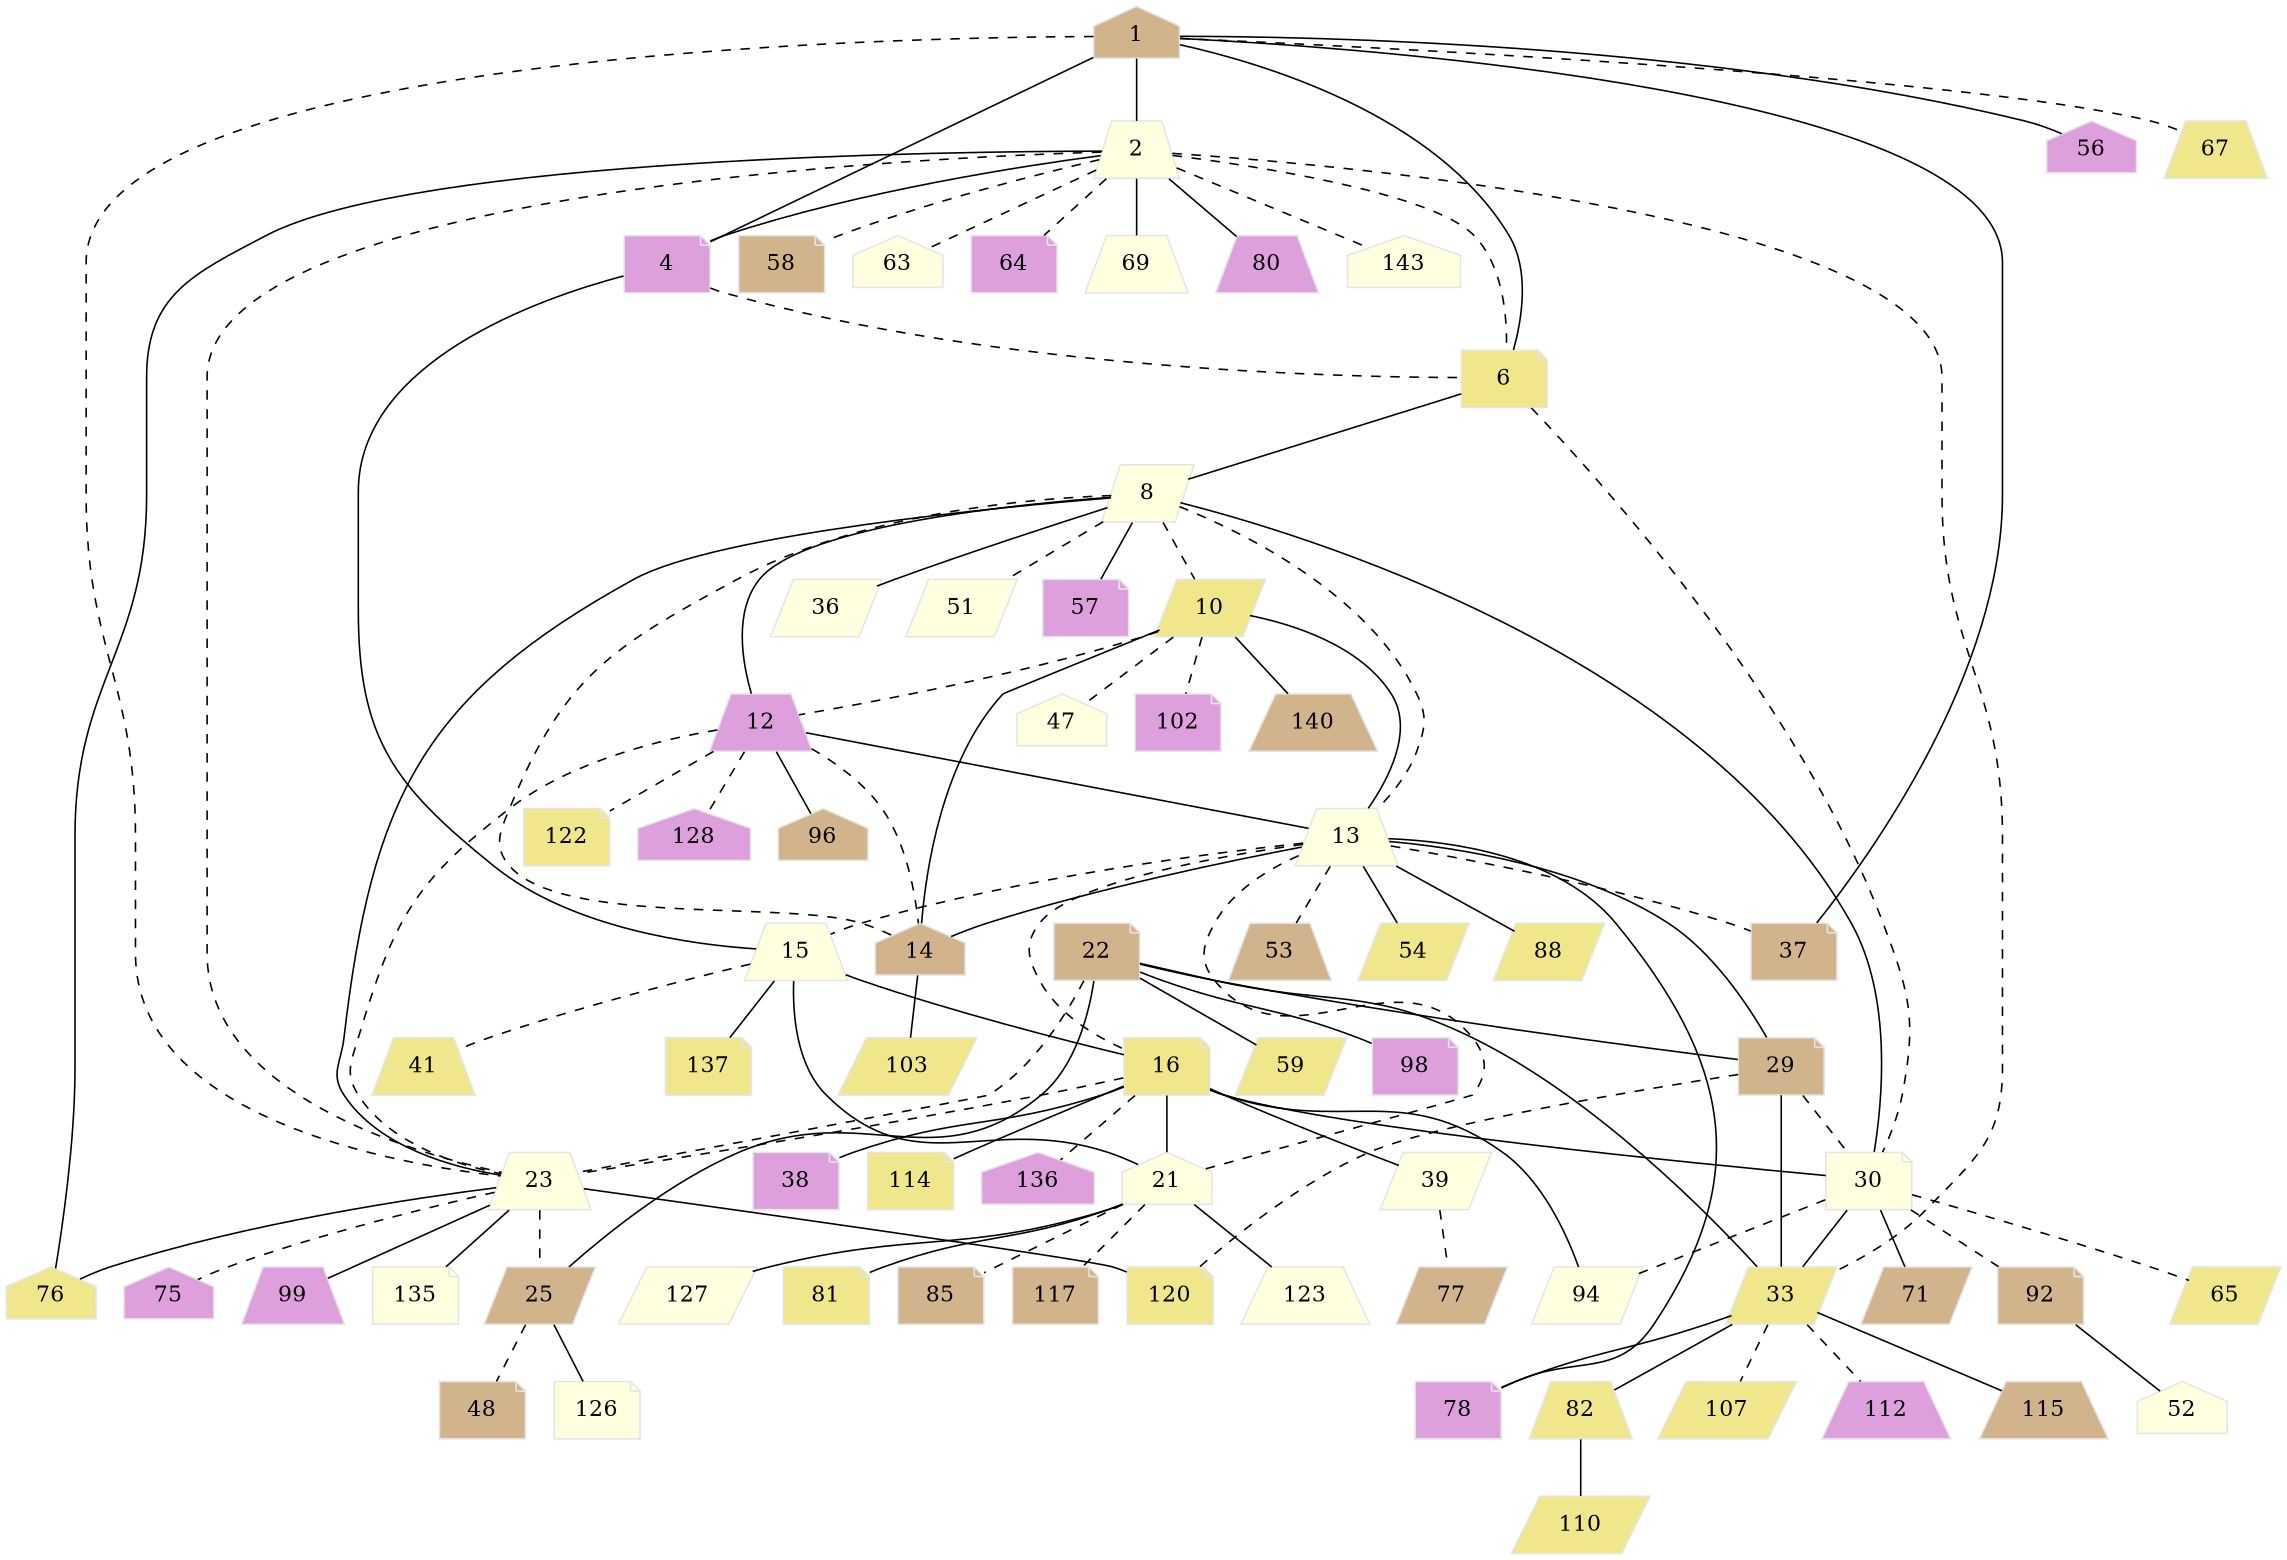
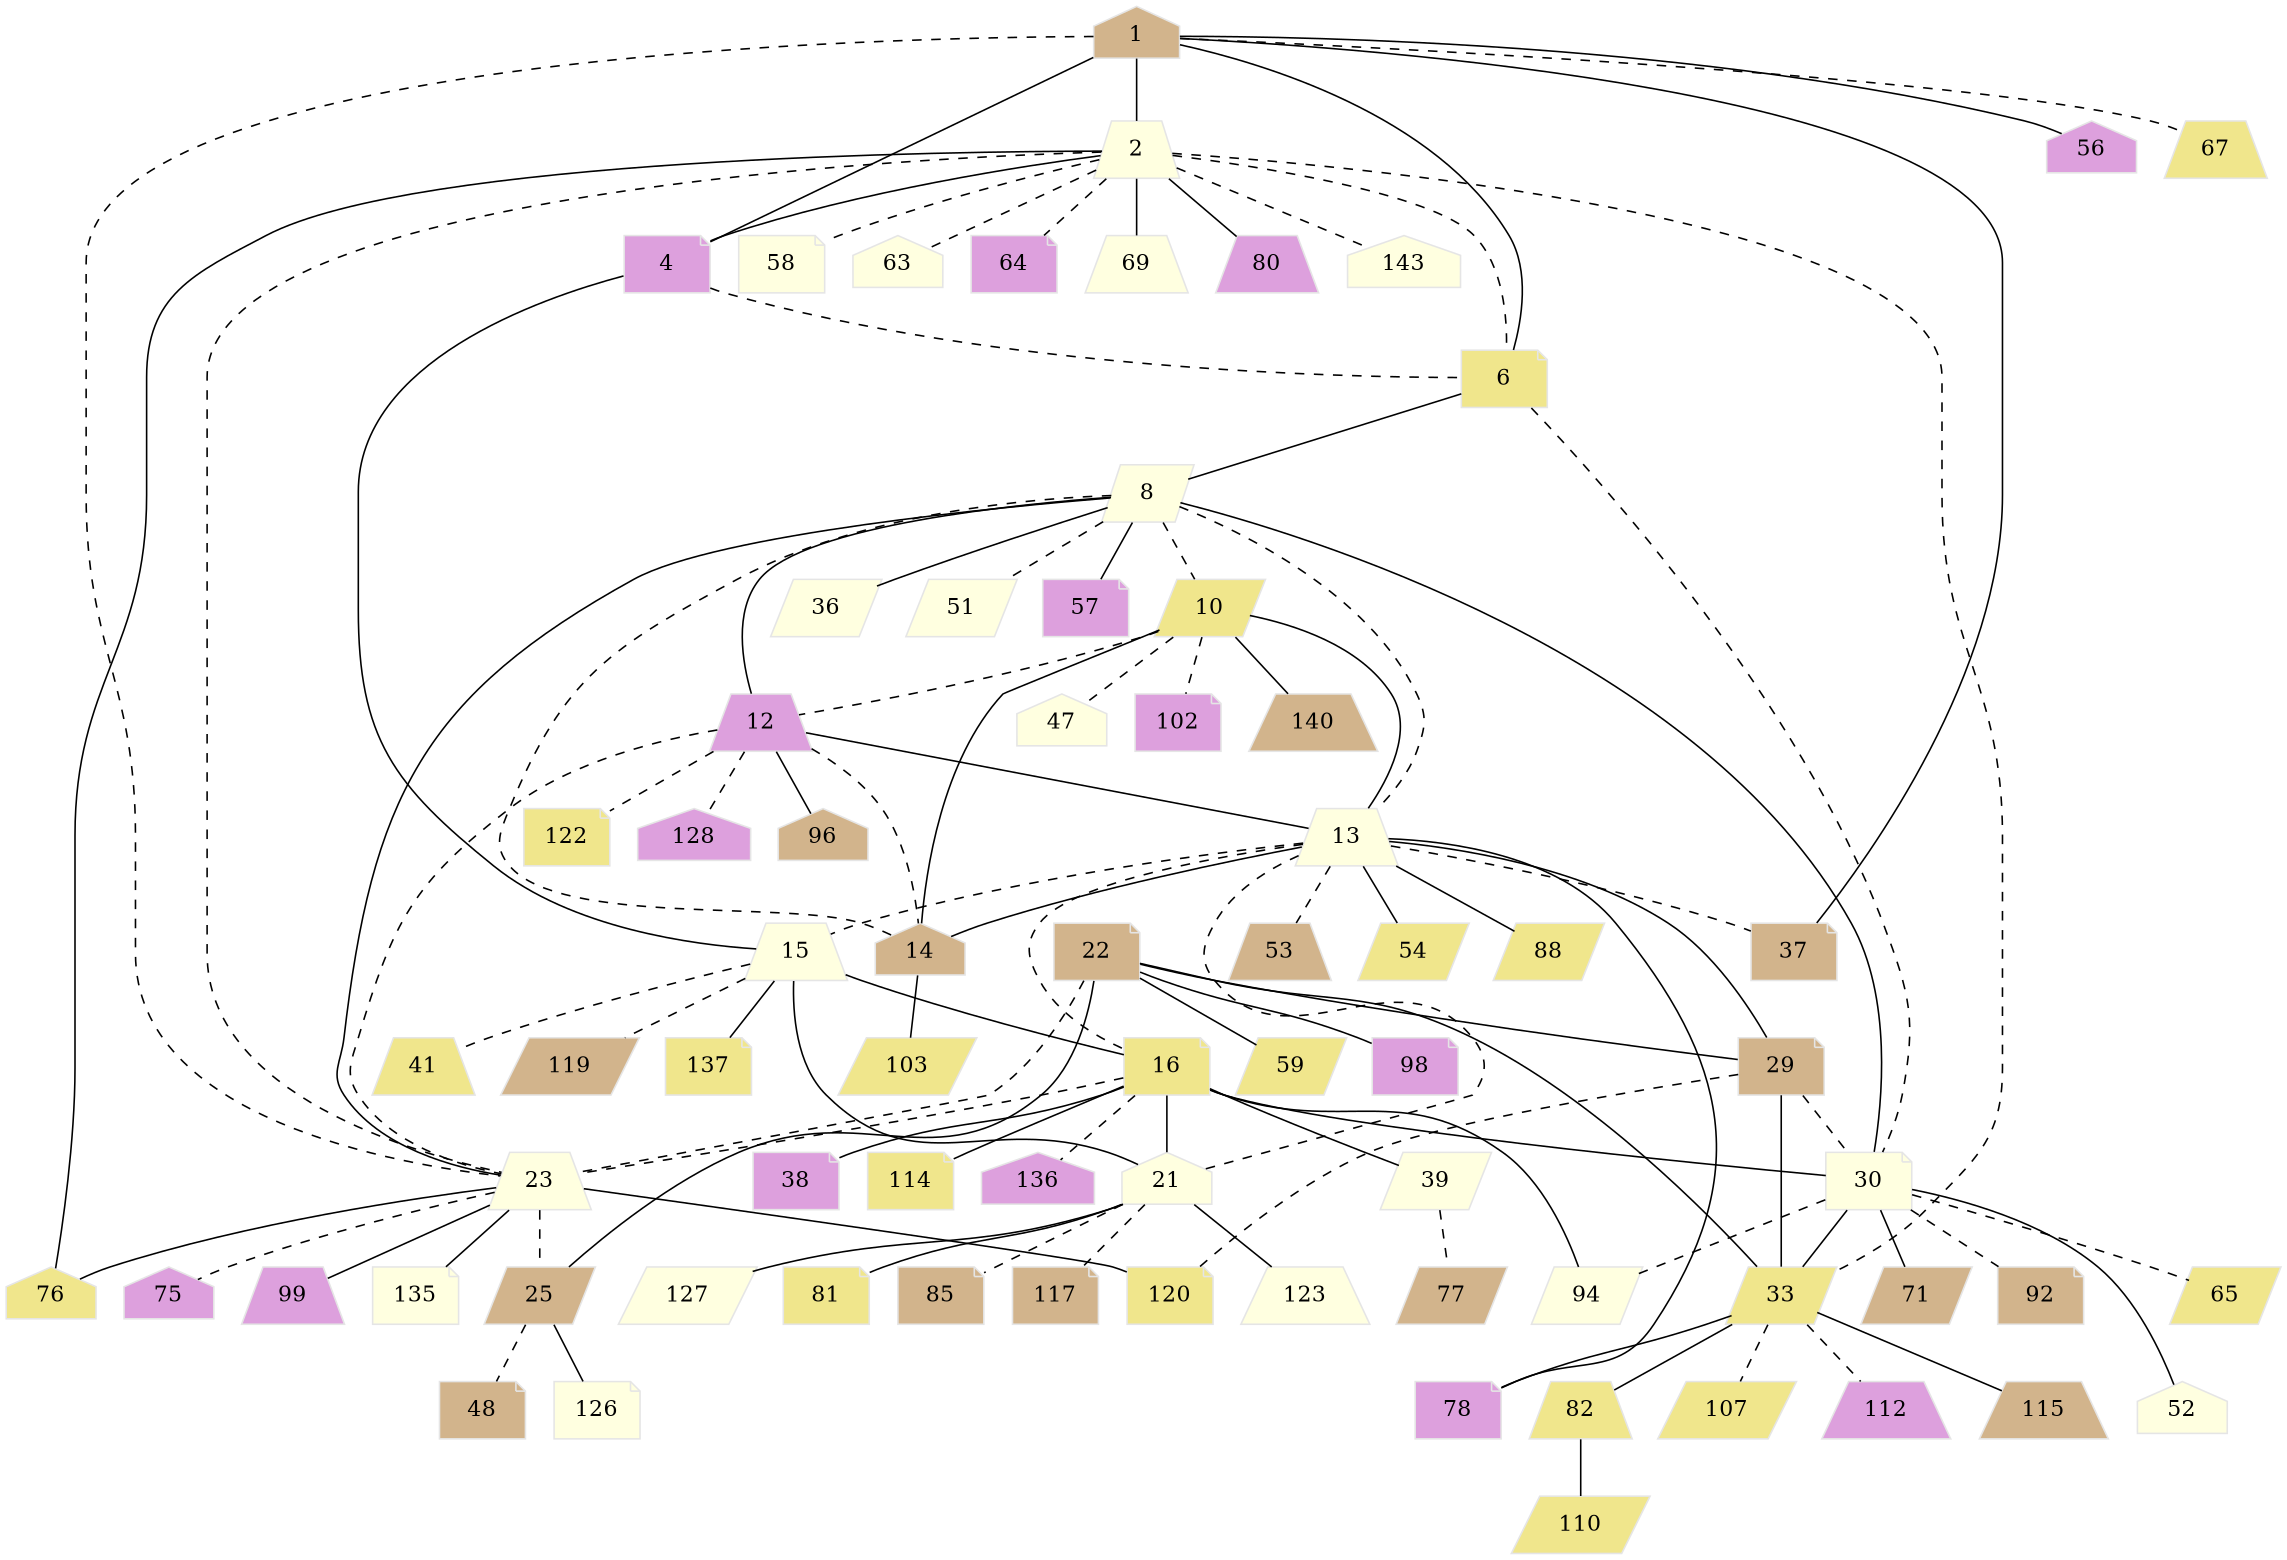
(782, 264) -> (782, 264)
none -> (570, 1066)
(2118, 1358) -> (2087, 1259)
